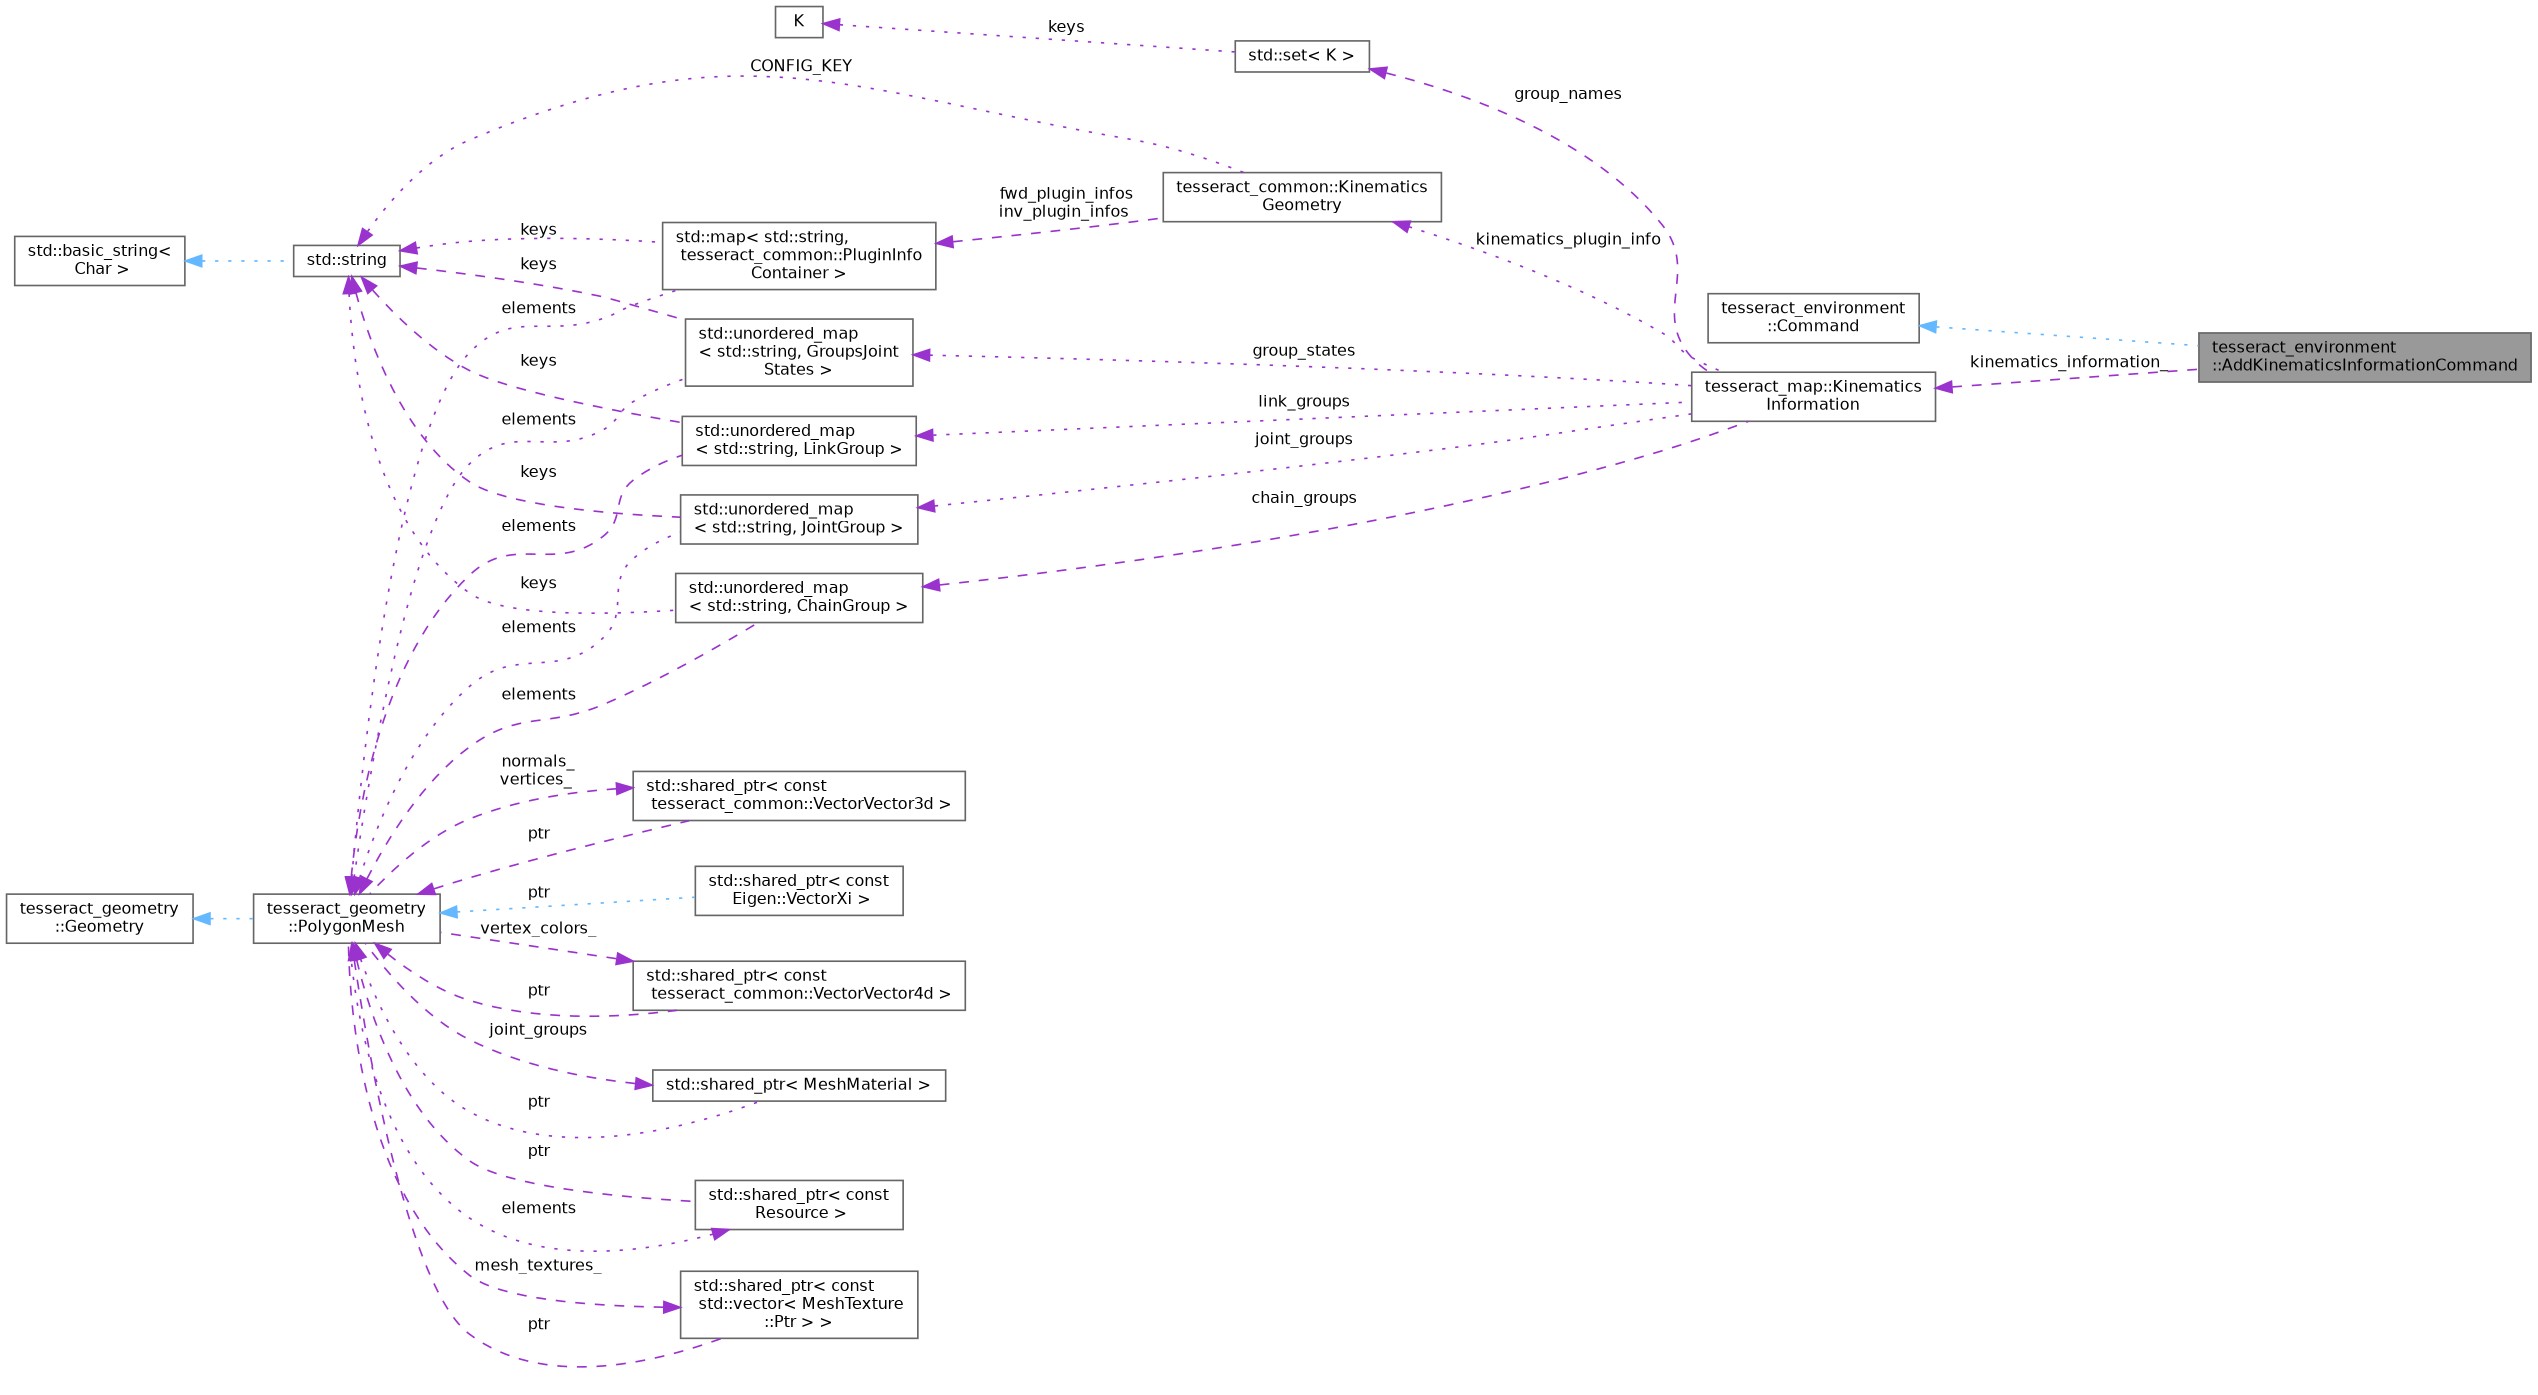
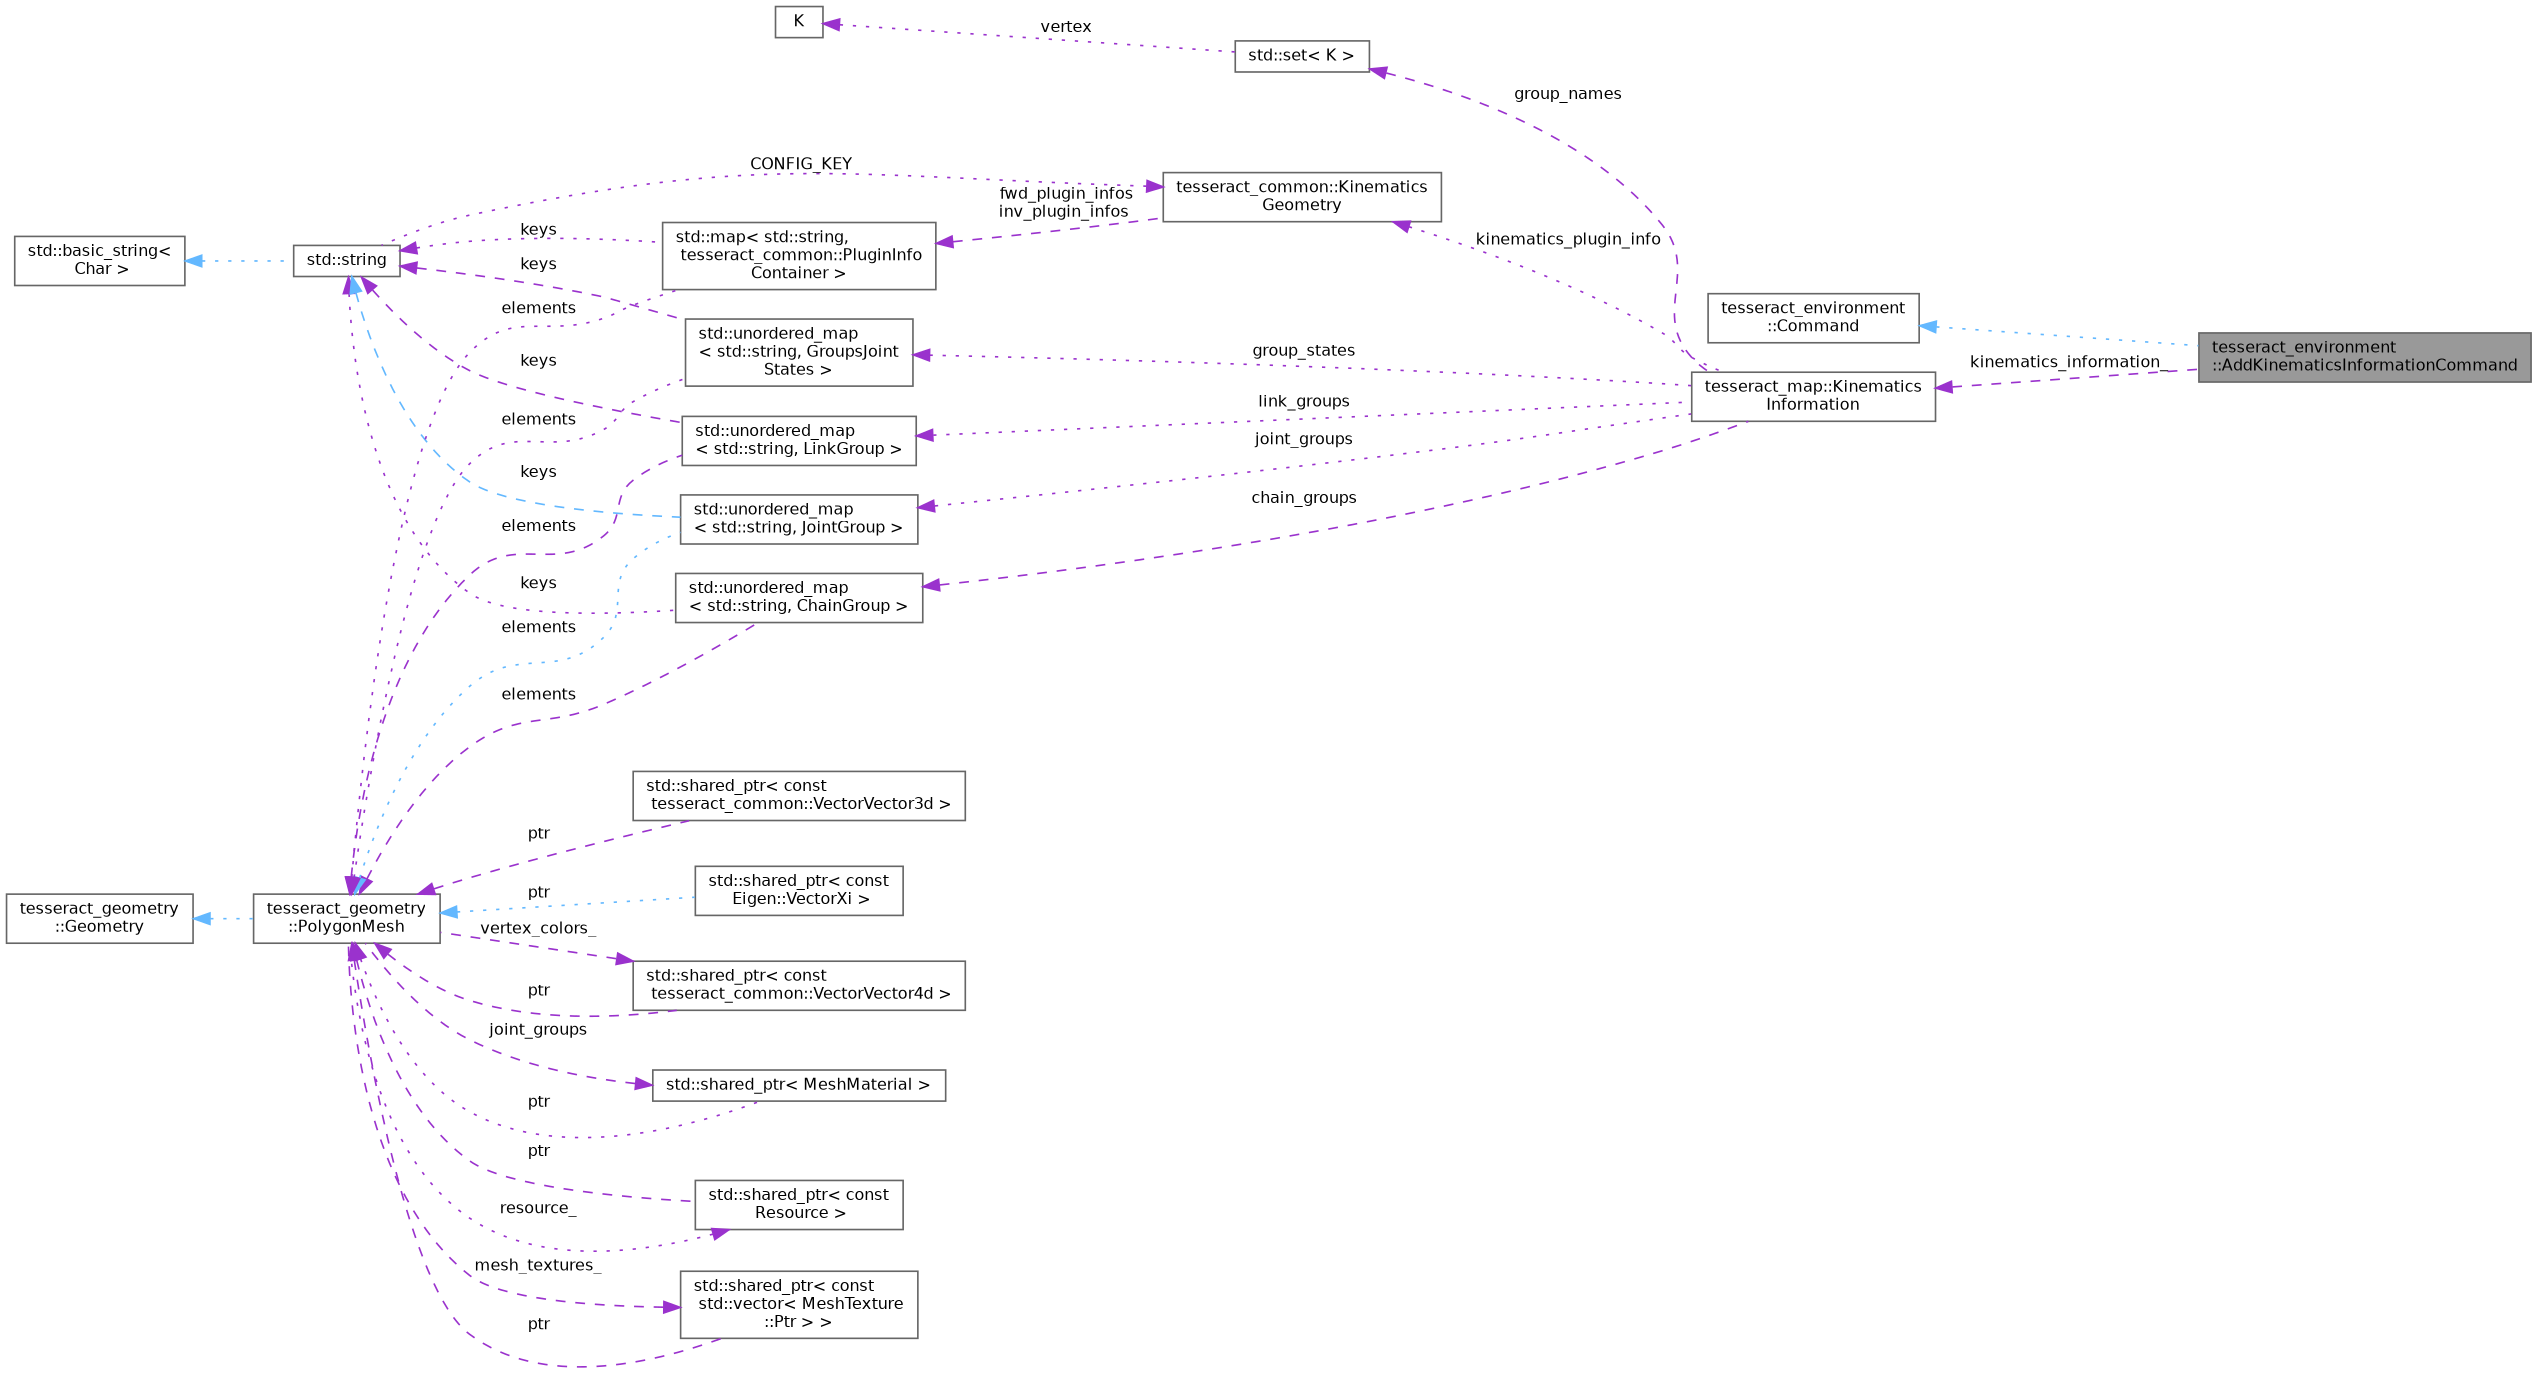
(1064, 28) -> (1064, 28)
(788, 78) -> (760, 175)
(475, 485) -> (475, 485)
(497, 670) -> (497, 670)
(481, 815) -> none
(537, 1209) -> (537, 1209)
